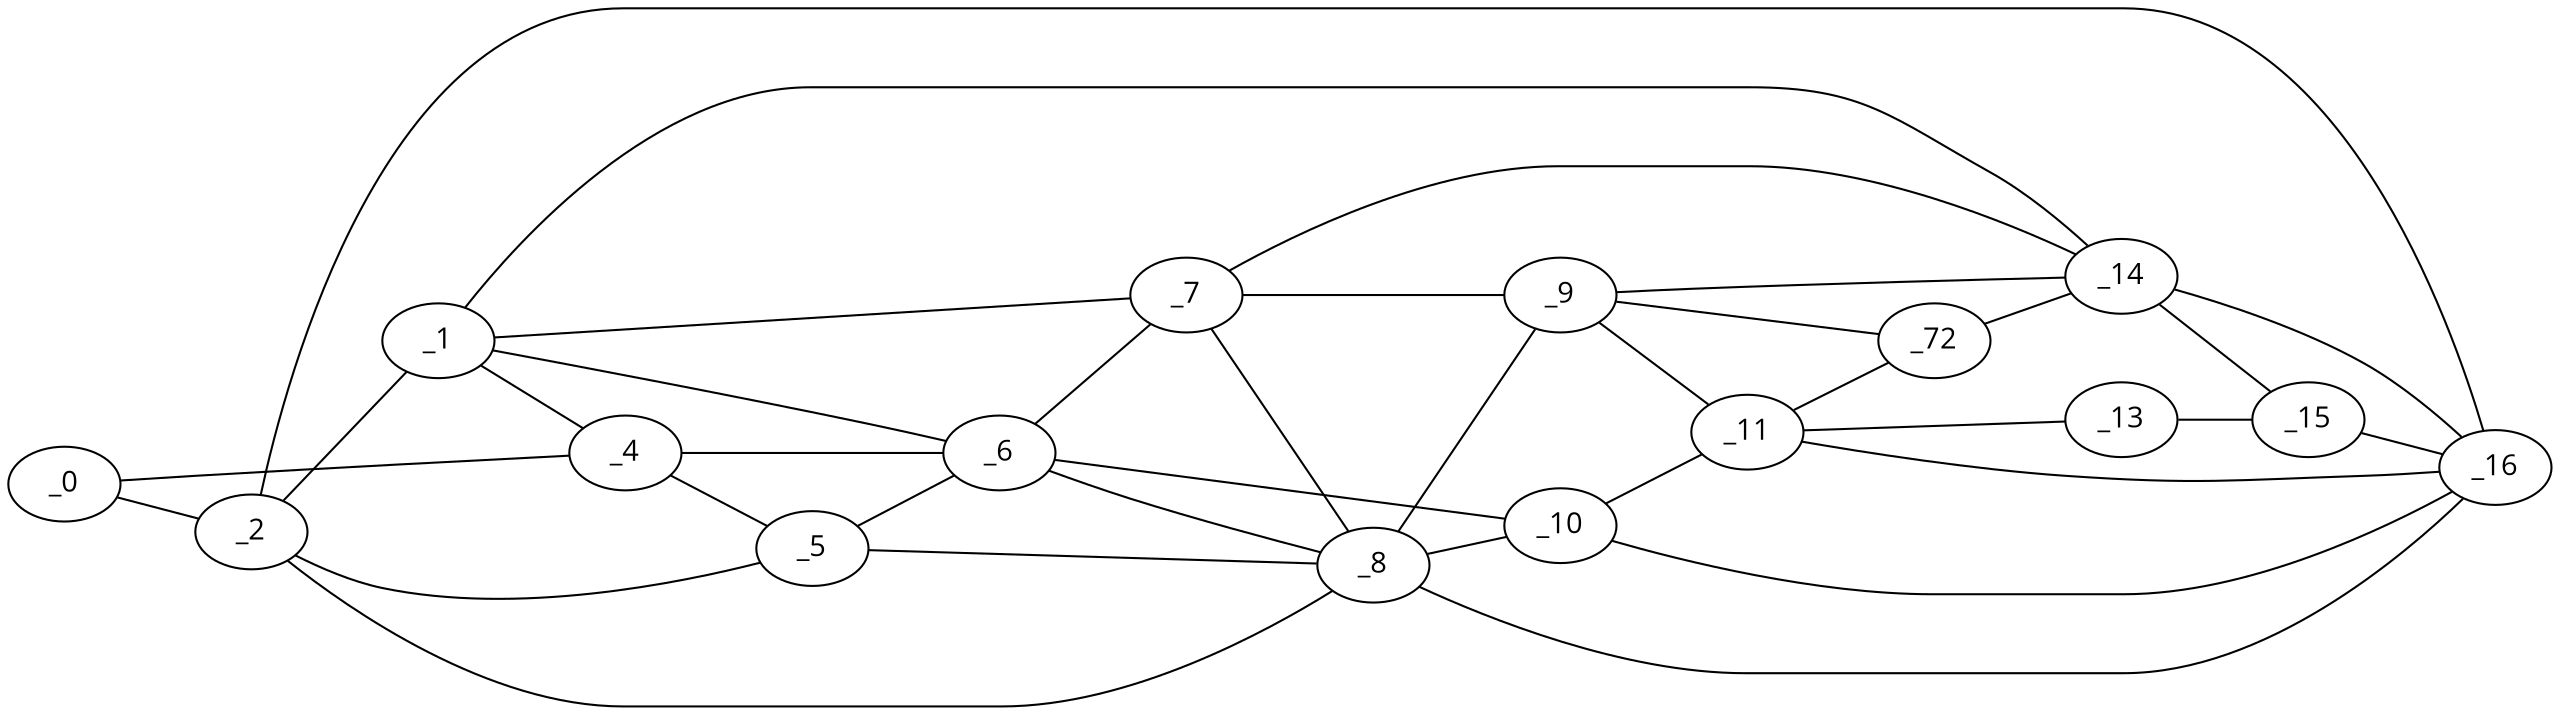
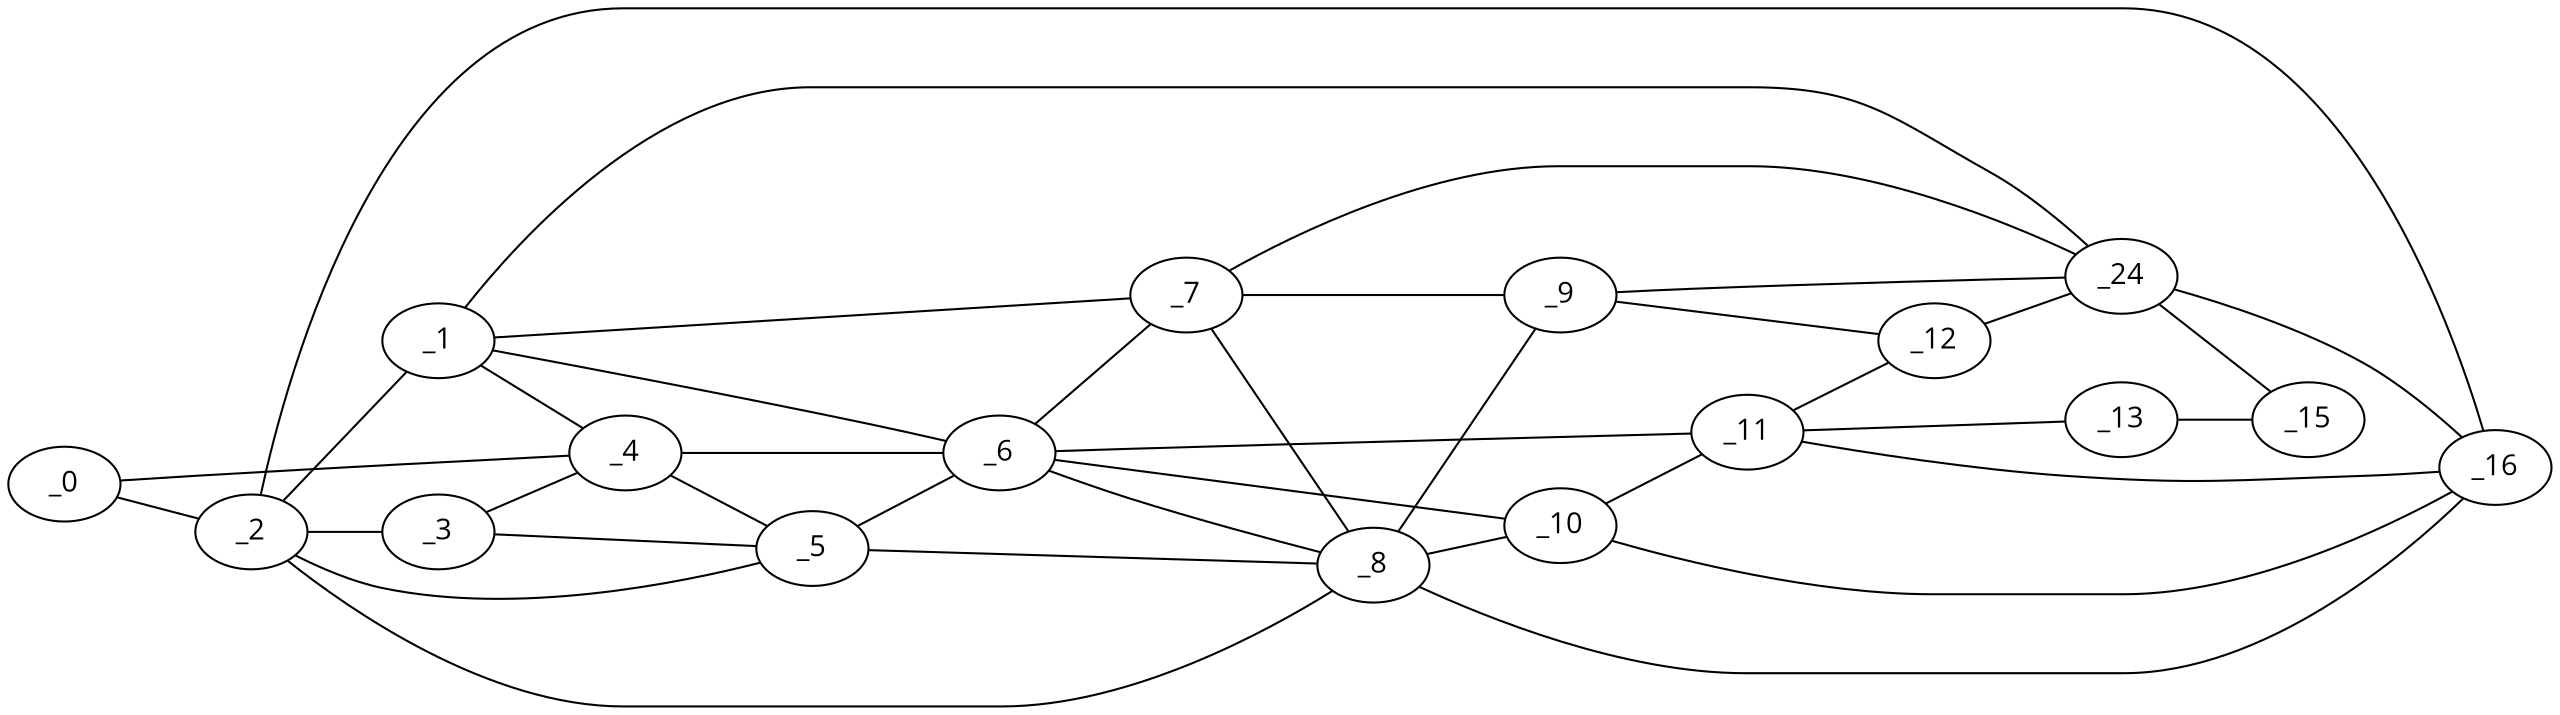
(2121, 276) -> (2121, 276)
(1934, 341) -> (1934, 341)
(1654, 364) -> (1374, 442)
(2402, 444) -> none
none -> (438, 532)
